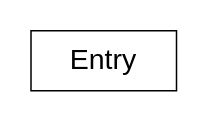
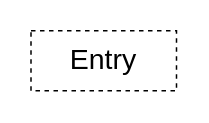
(104, 61) -> (104, 61)
